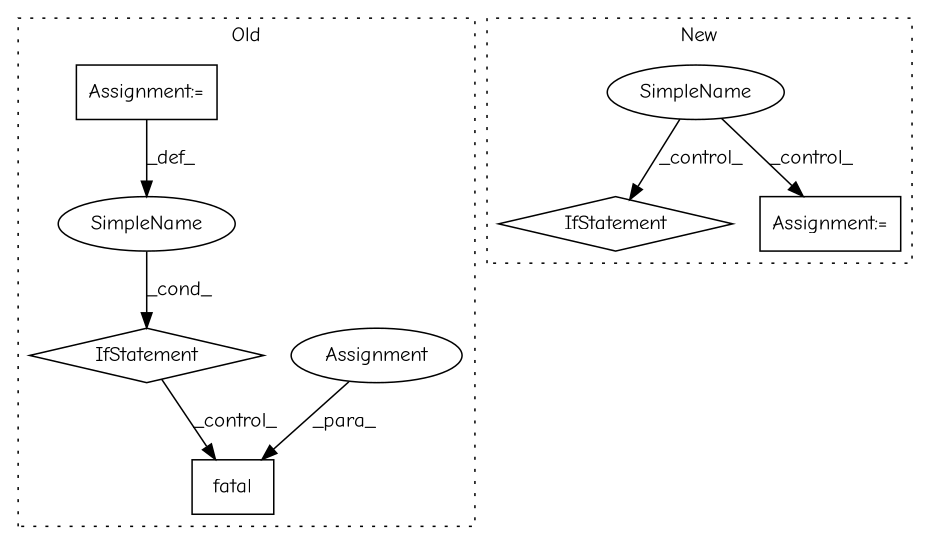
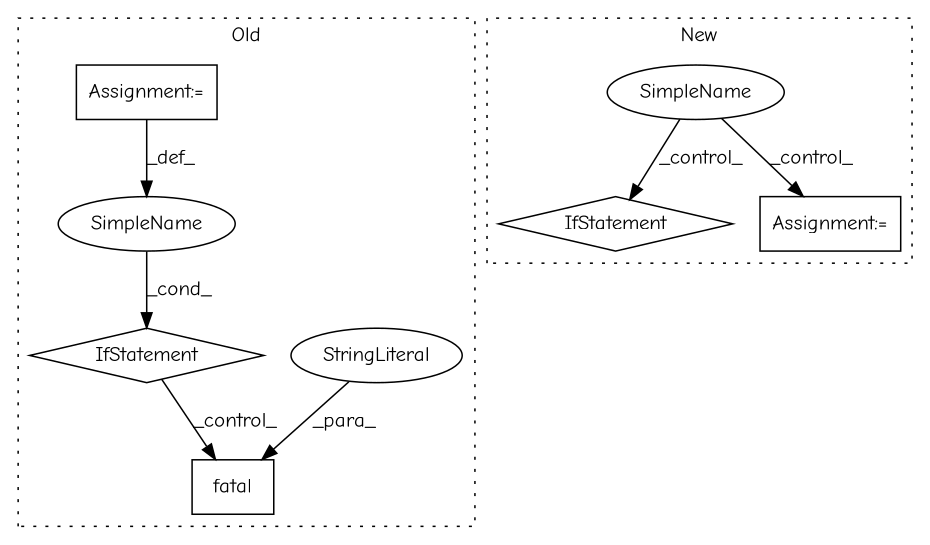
(377, 355) -> (377, 355)
